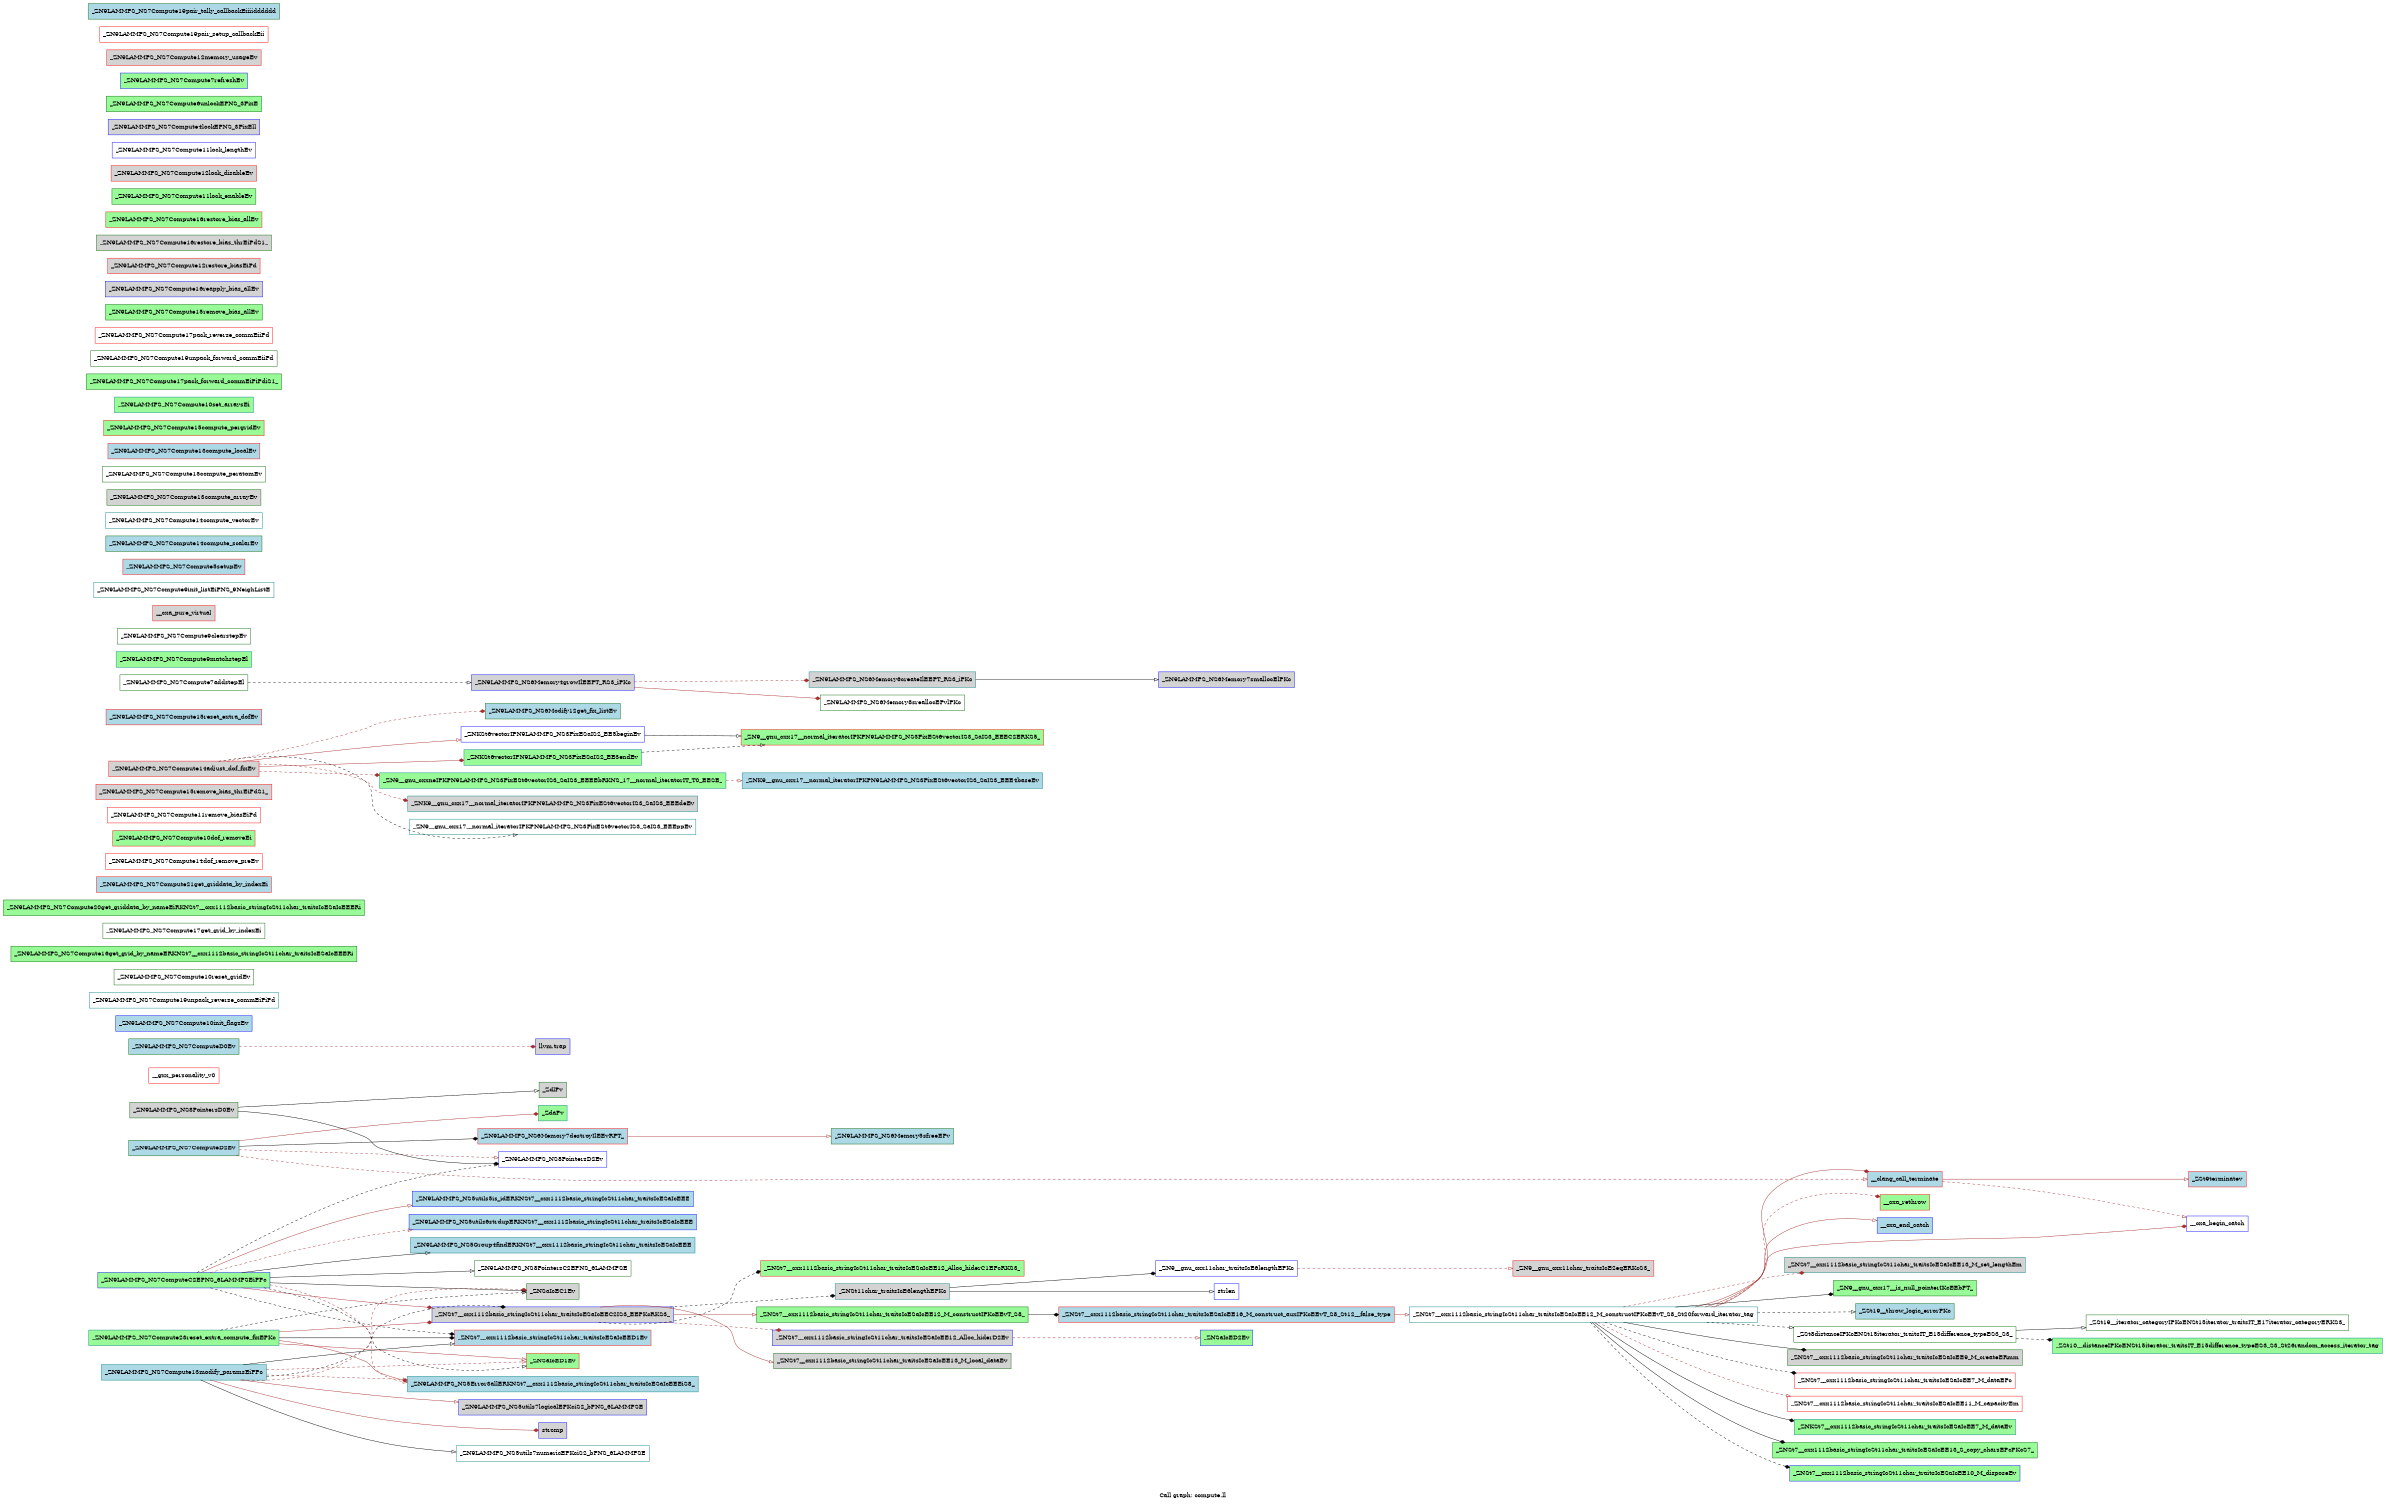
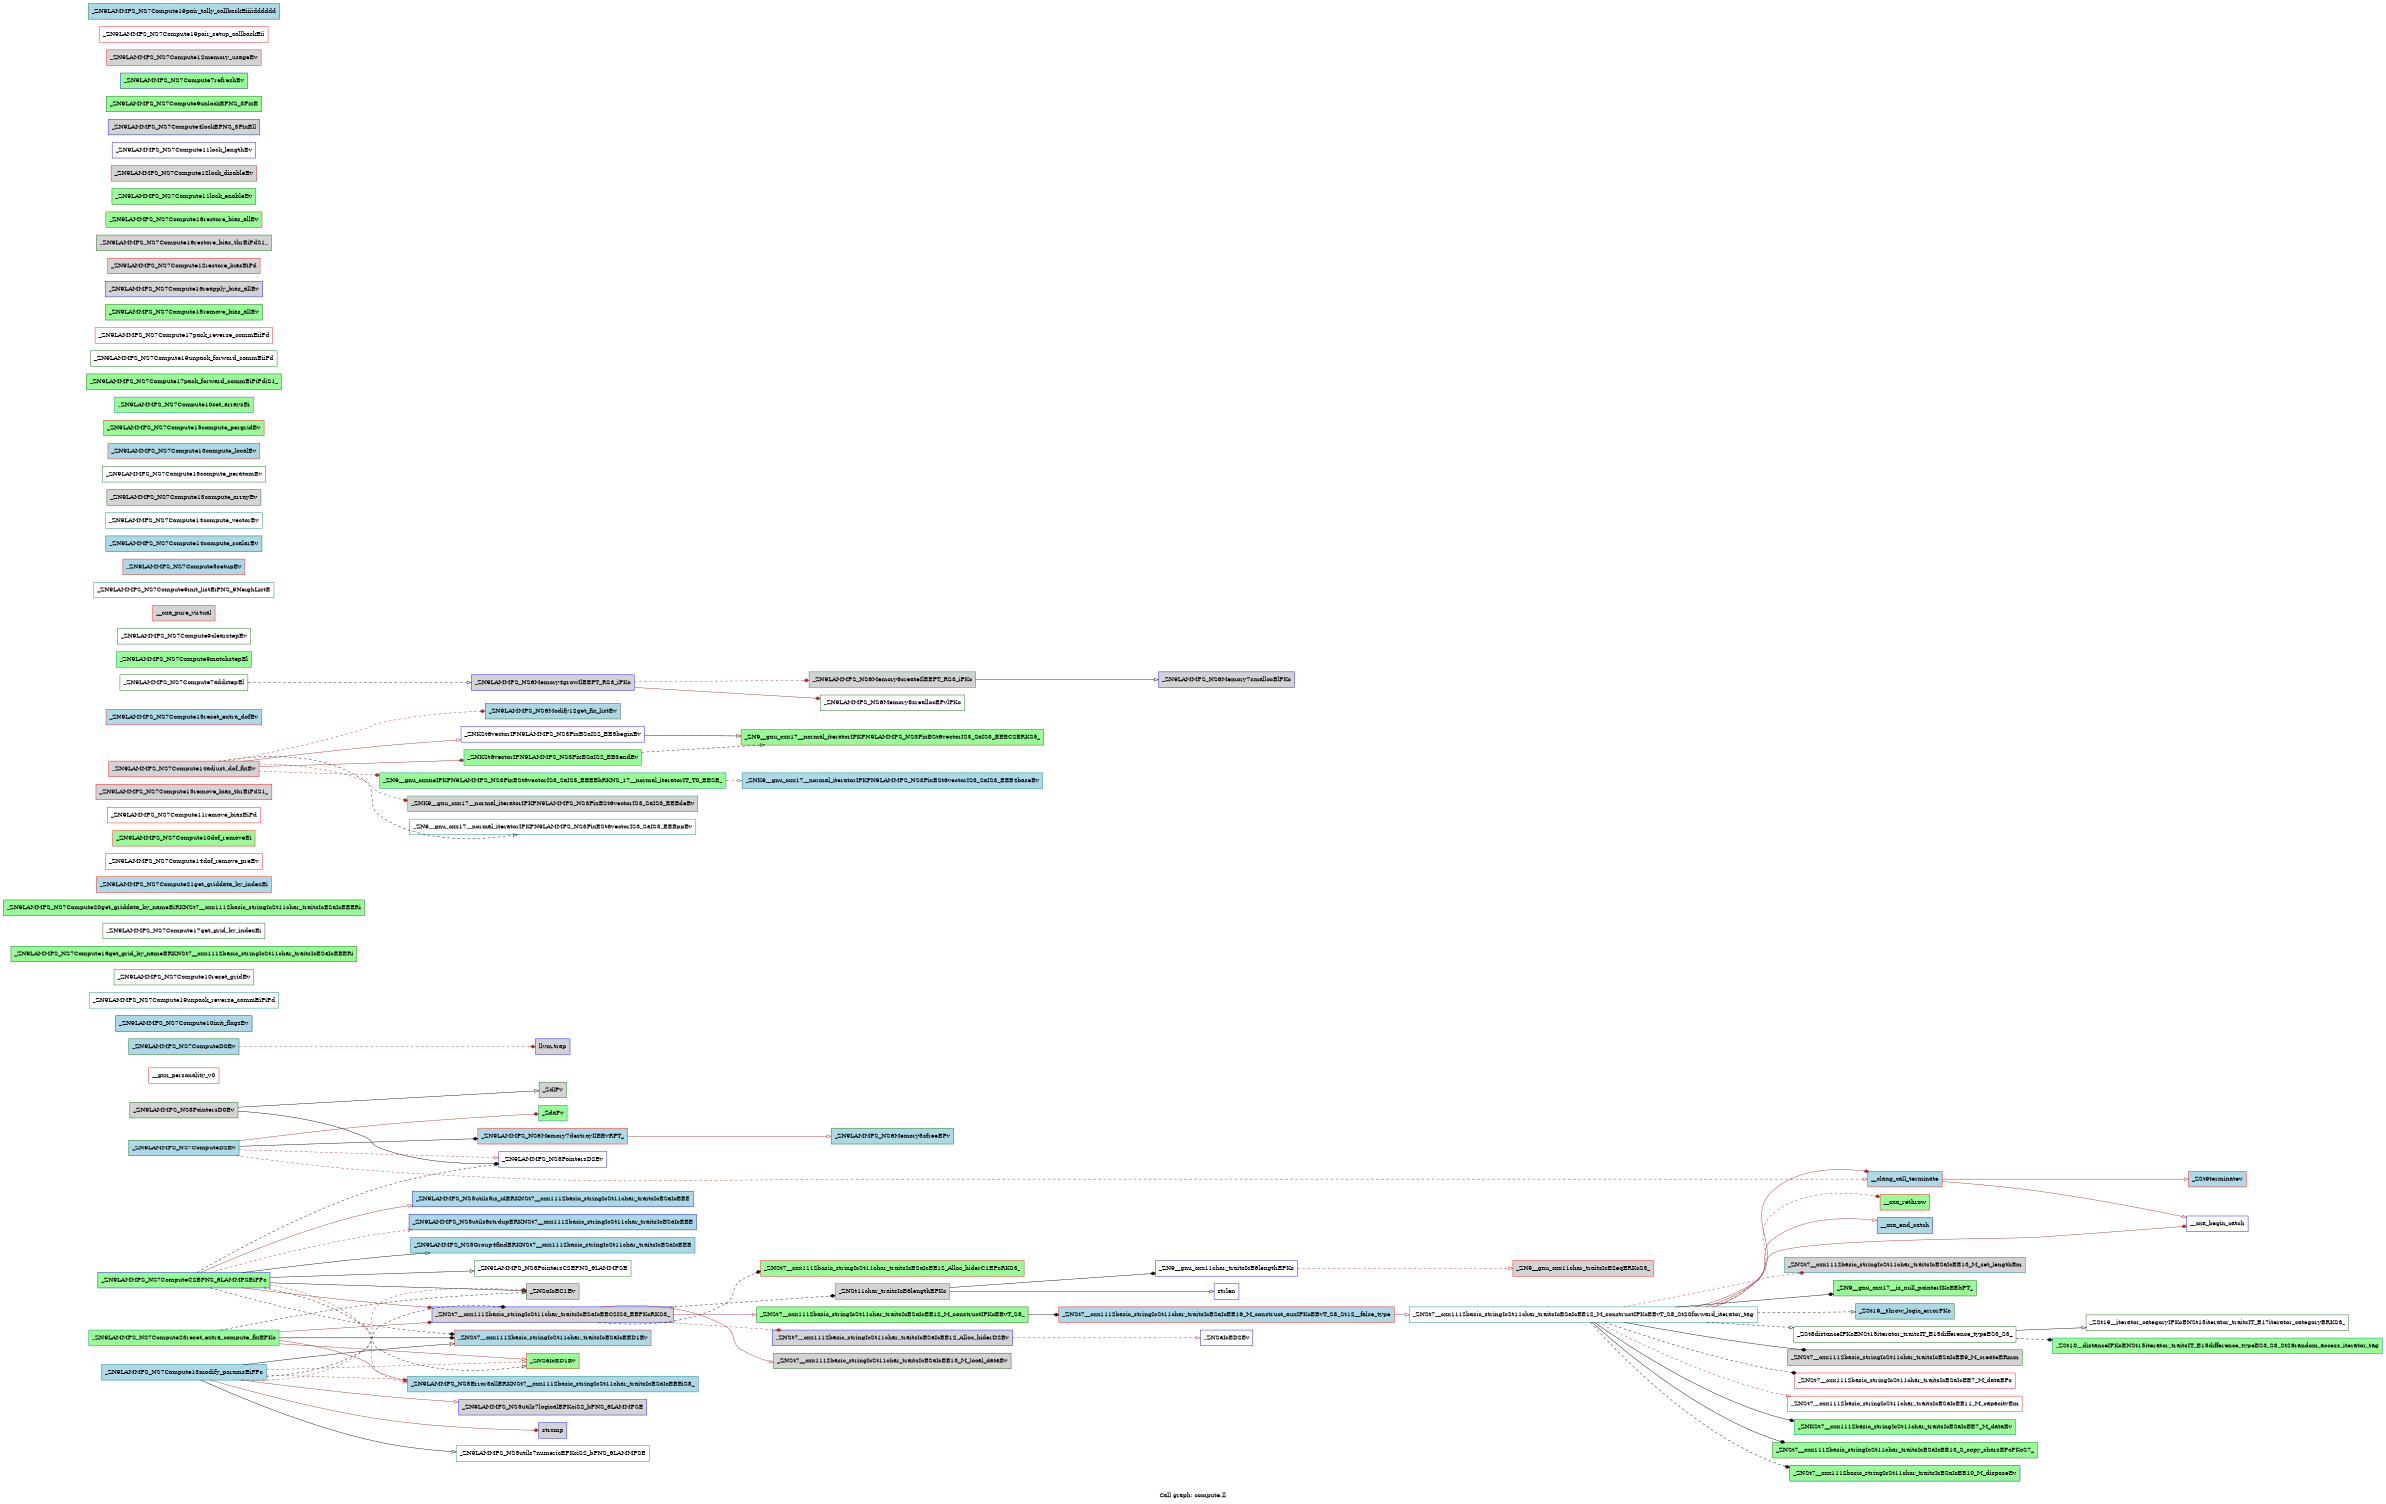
(2063, 1195) -> (2063, 1195)
(1227, 1338) -> (1227, 1338)
